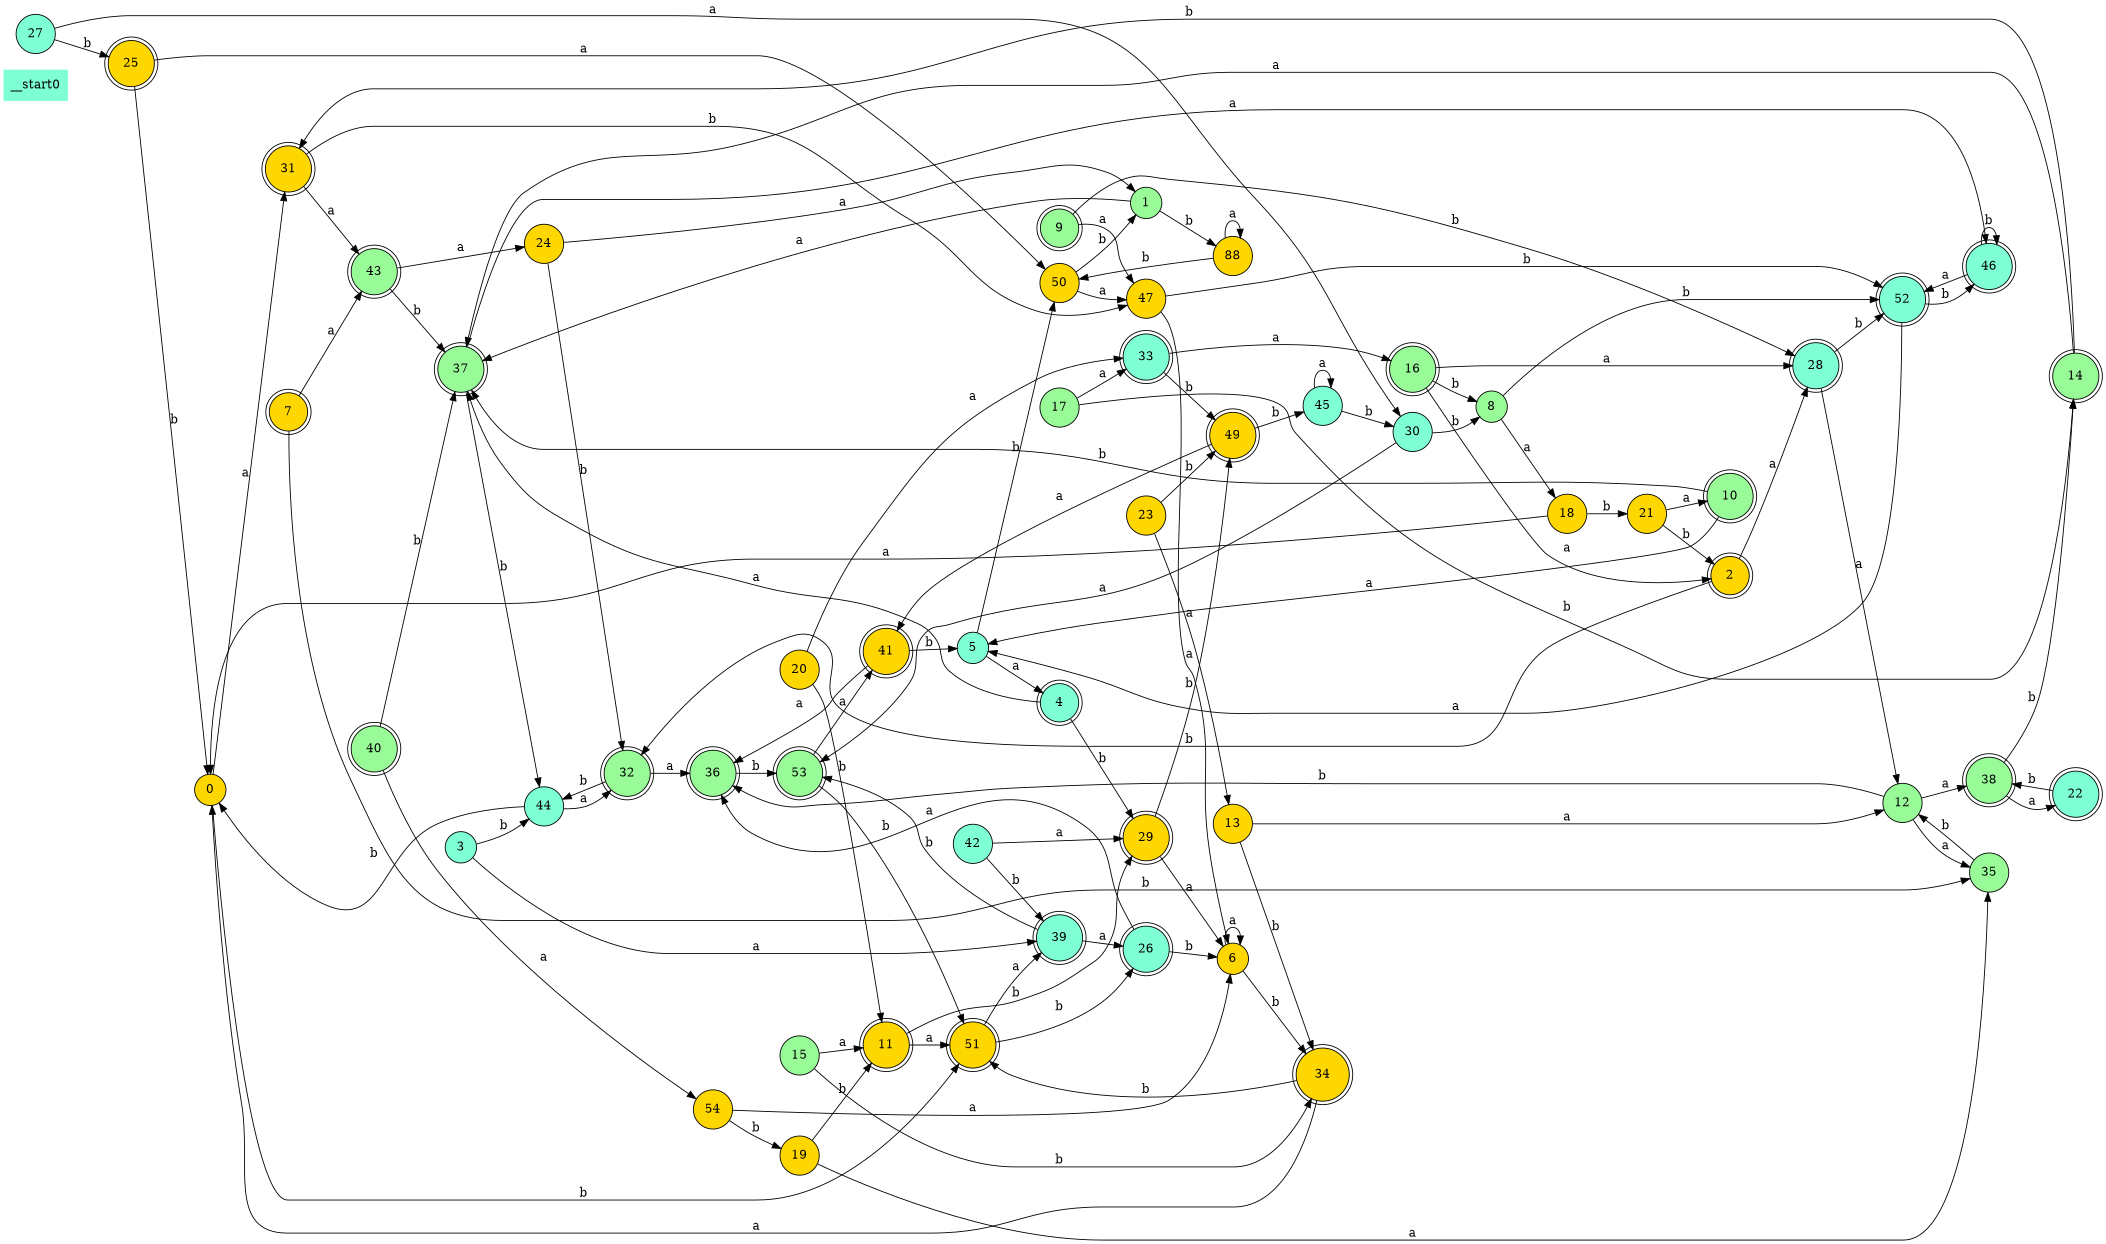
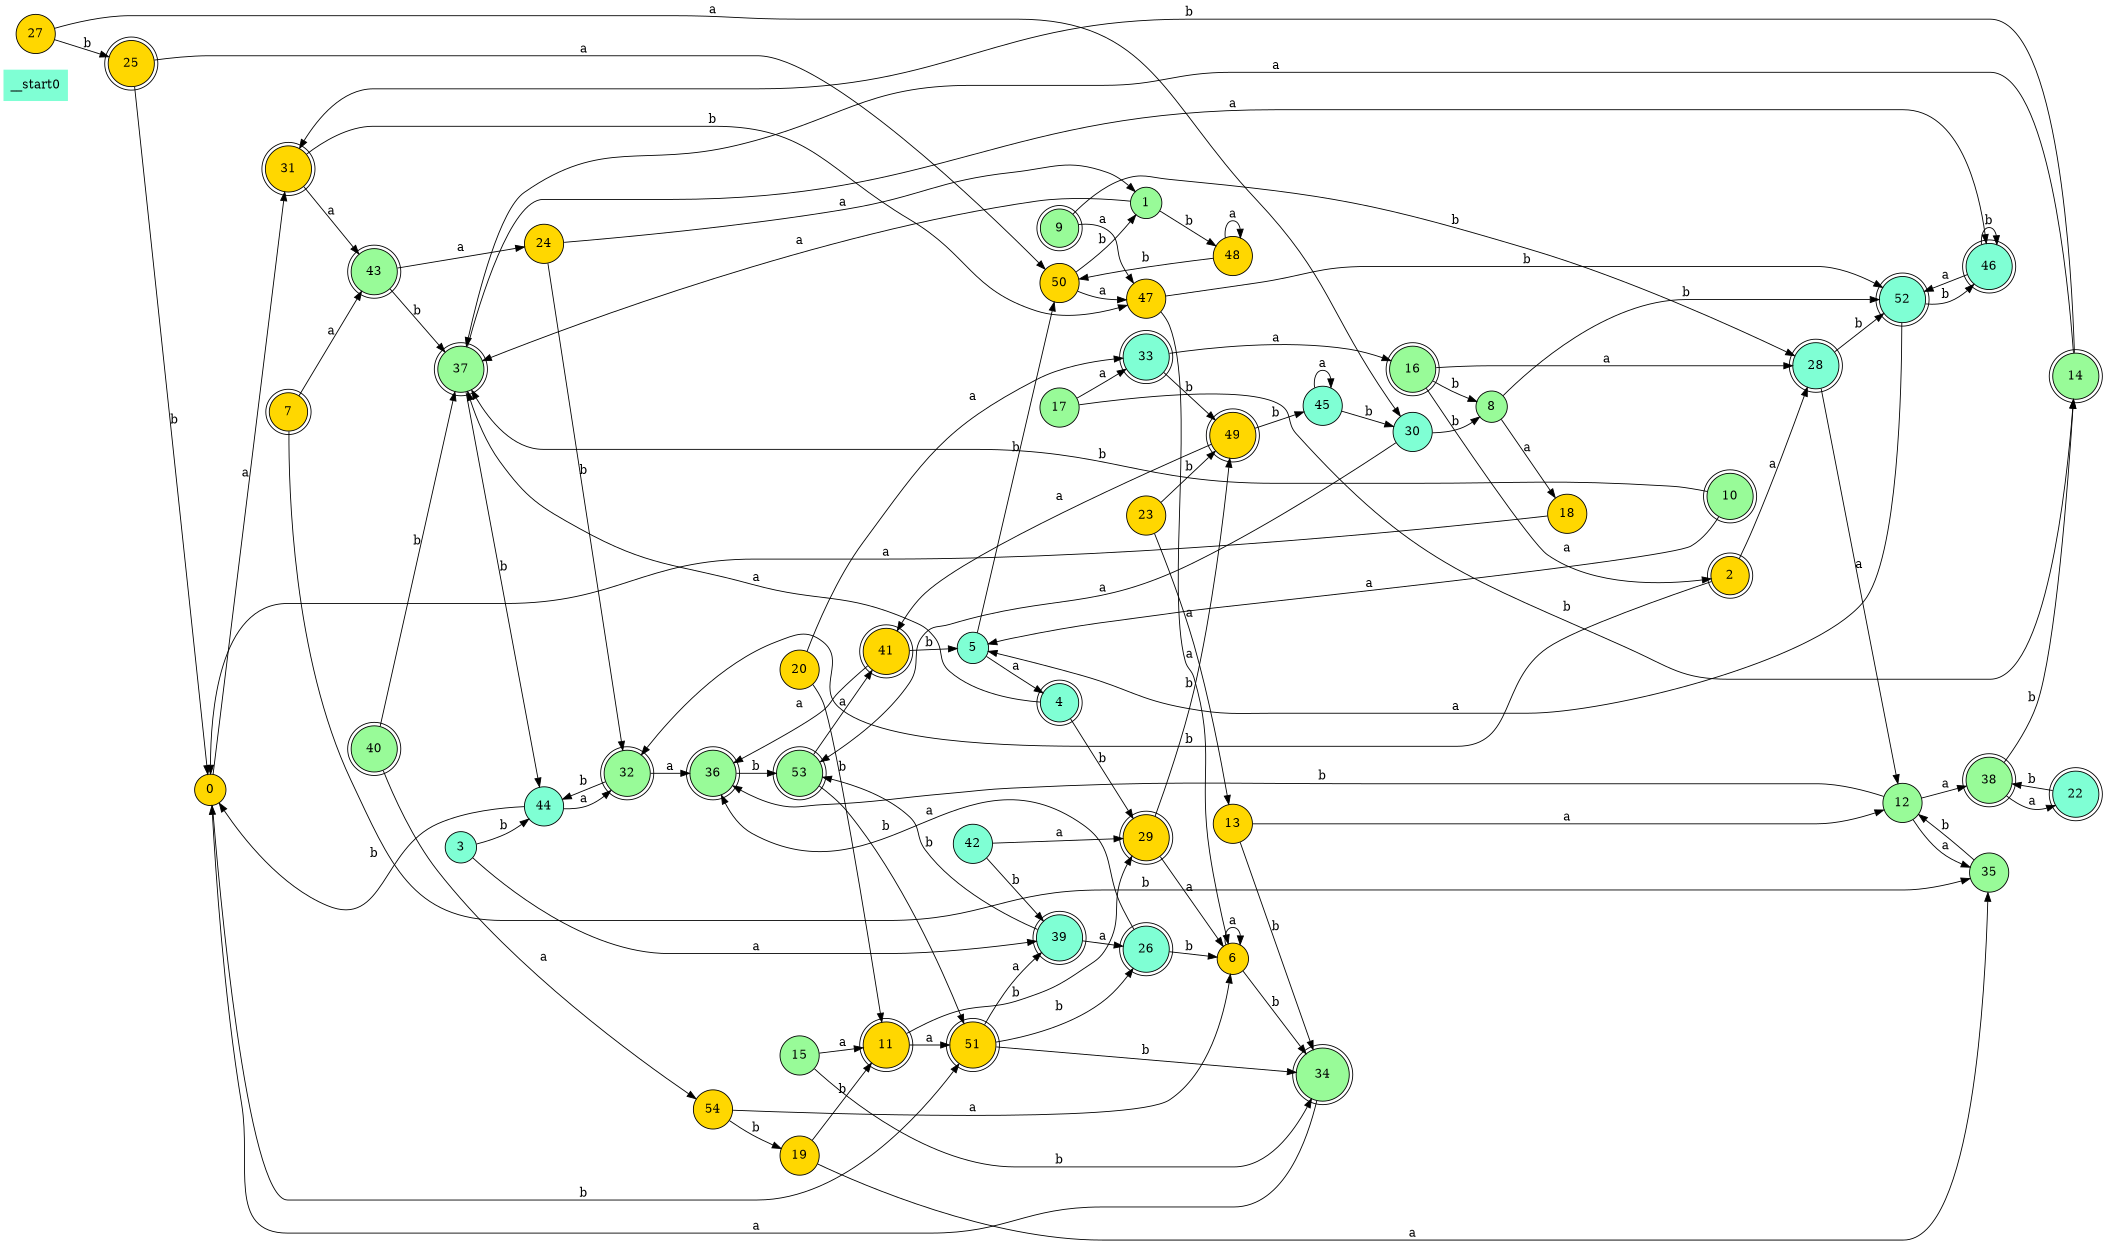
(36, 34) -> (36, 34)
(1233, 256) -> (1233, 256)
(1647, 514) -> none
(1323, 1075) -> (1323, 1075)
(1145, 1097) -> (1142, 1059)
